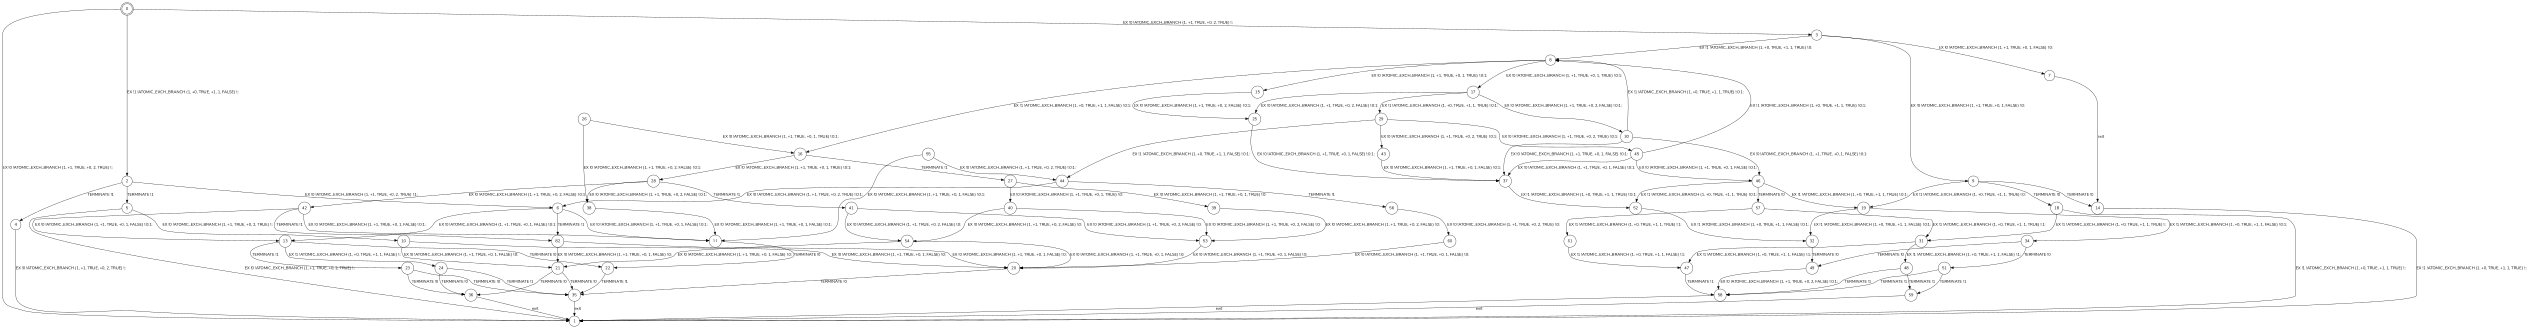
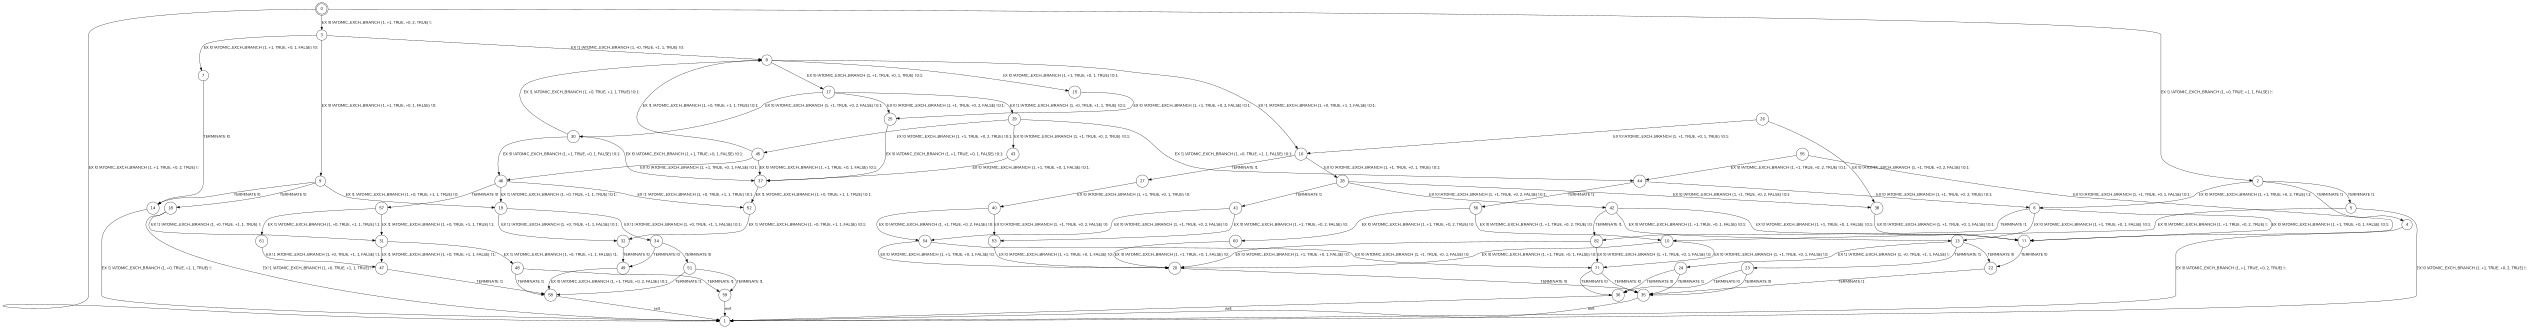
(2101, 137) -> (217, 137)
(1214, 208) -> none
none -> (1561, 234)
